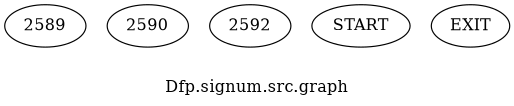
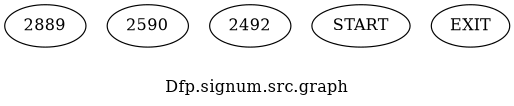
(45, 26) -> (45, 26)
(250, 26) -> (250, 26)
